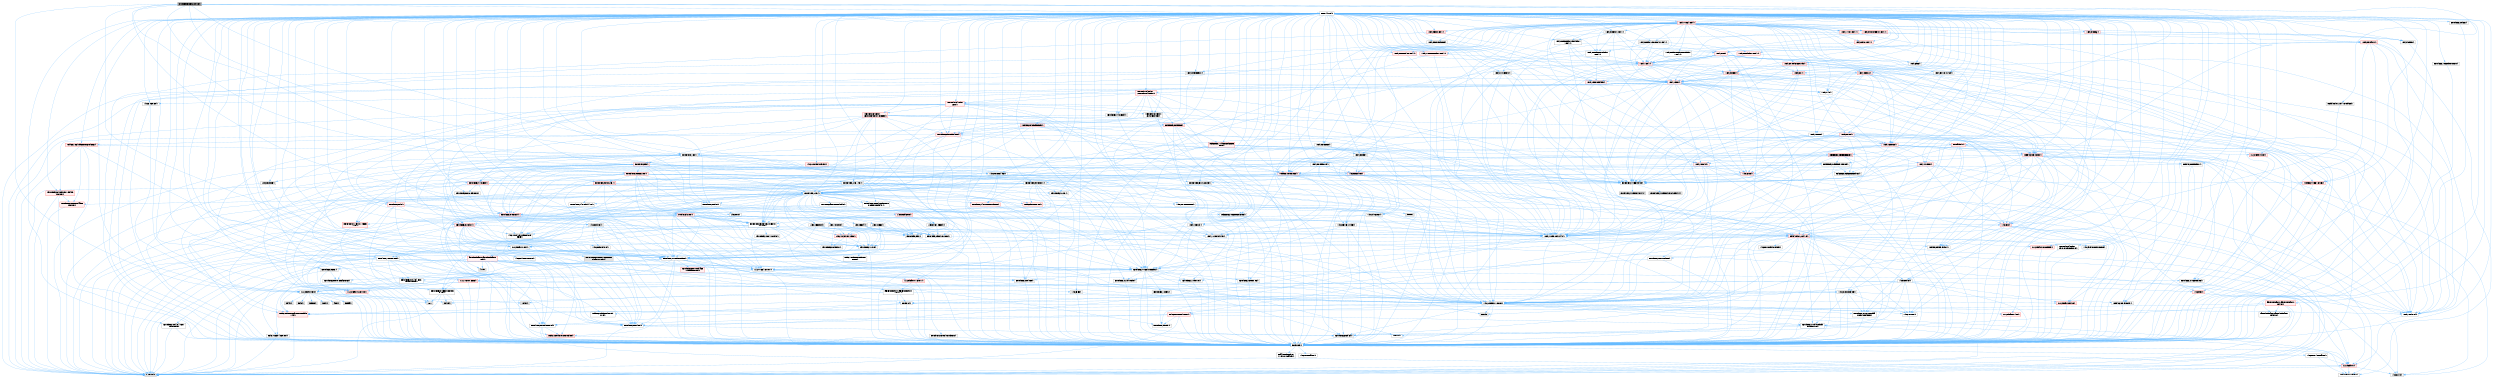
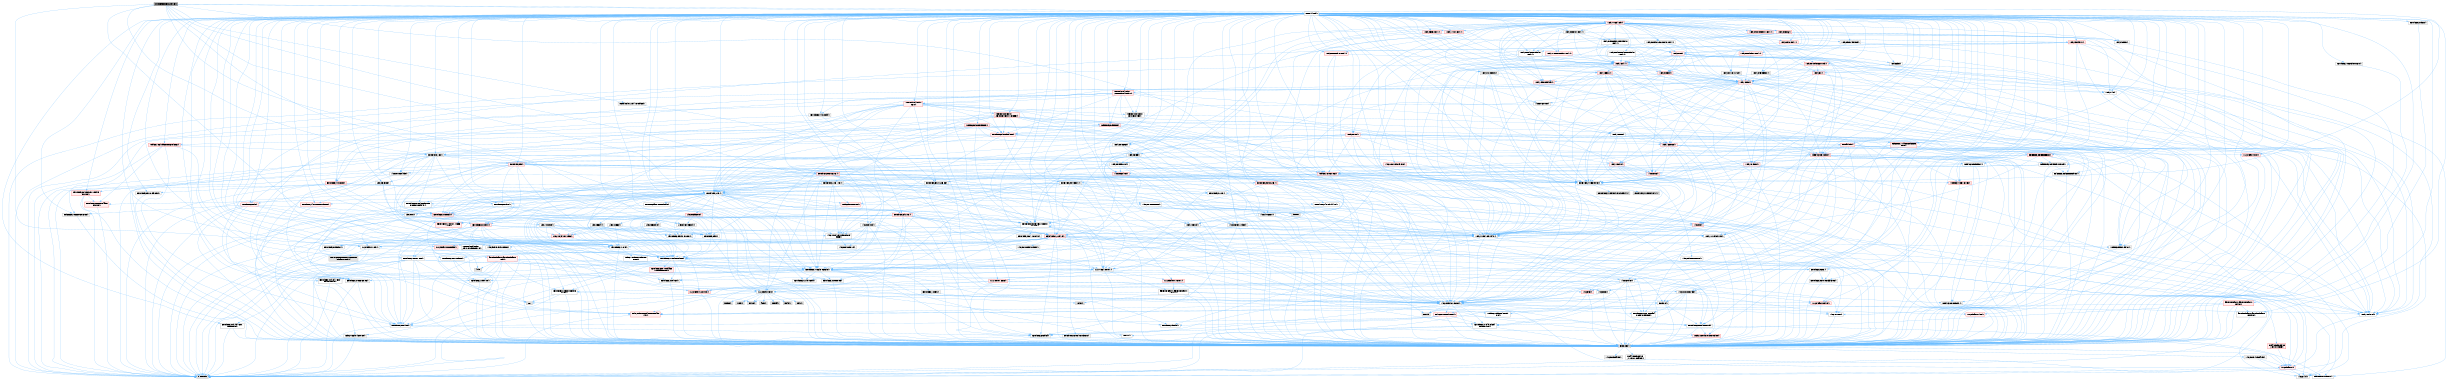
(686, 215) -> (902, 215)
none -> (2277, 346)
